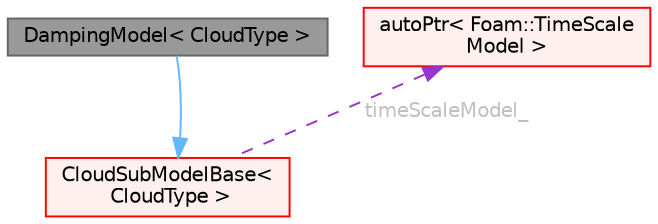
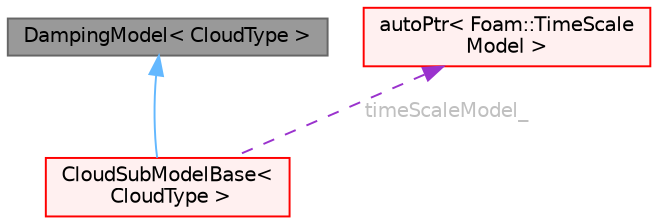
(181, 97) -> (155, 117)
